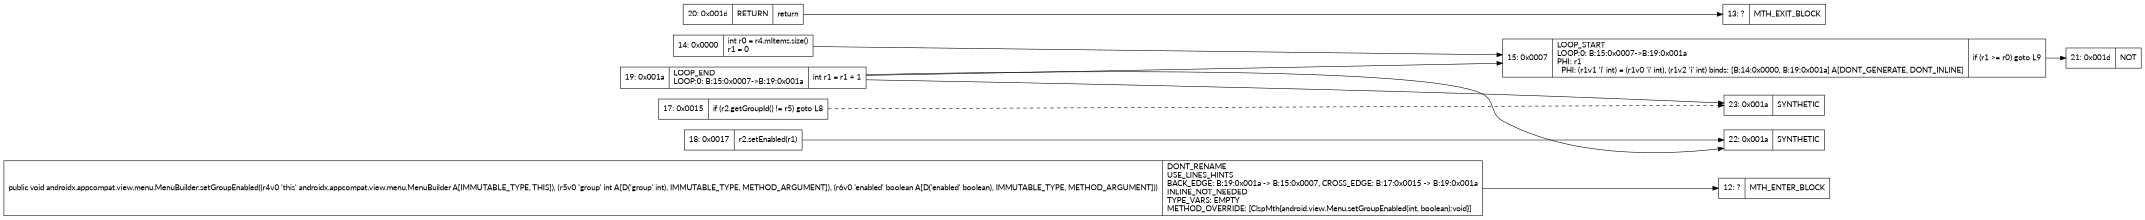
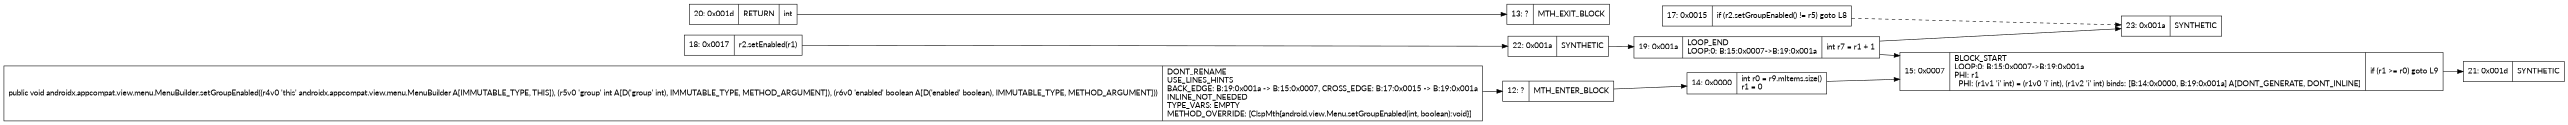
(788, 14) -> (788, 14)
(768, 41) -> (1782, 79)
(1581, 45) -> (1981, 59)
(2128, 58) -> (2538, 71)
(1303, 74) -> (1618, 47)
(837, 77) -> (1851, 47)
none -> (1648, 88)
(768, 109) -> (1782, 16)
